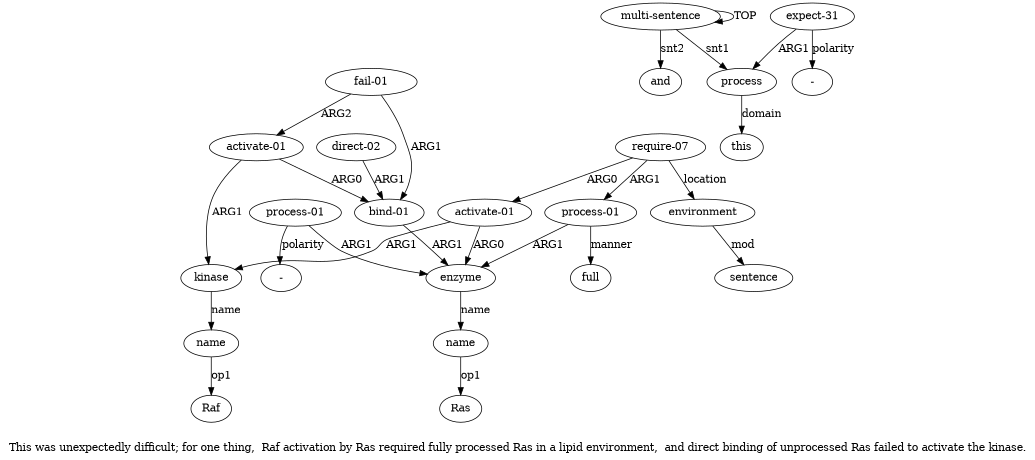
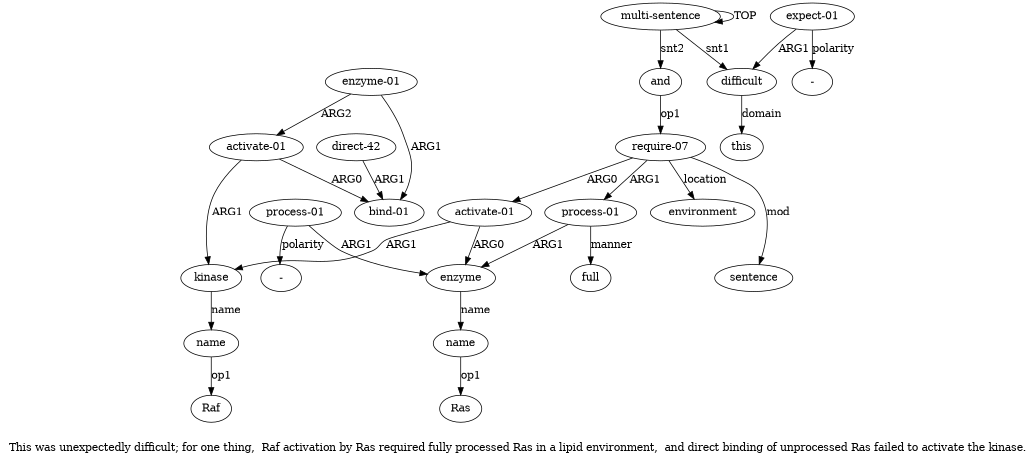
(812, 17) -> (812, 17)
(371, 82) -> (371, 82)
(742, 82) -> (742, 82)
none -> (661, 111)
(356, 147) -> (356, 147)
(423, 242) -> none
(726, 243) -> (755, 189)
